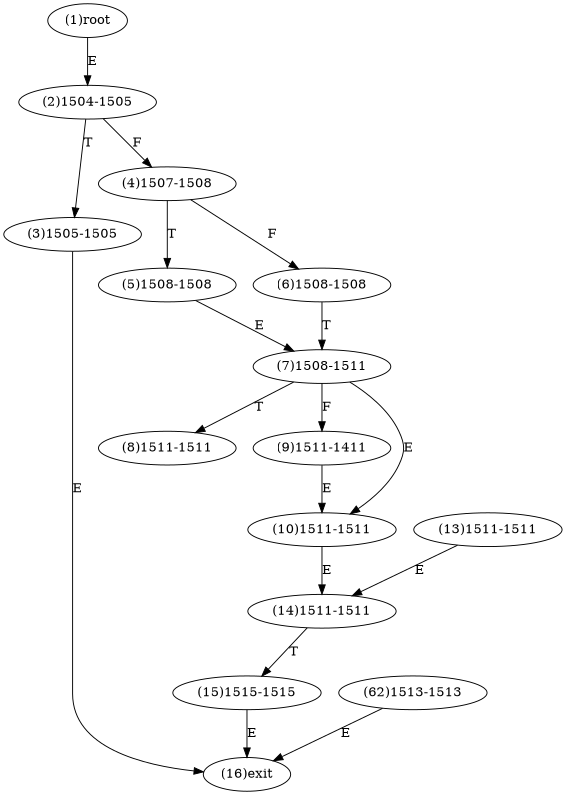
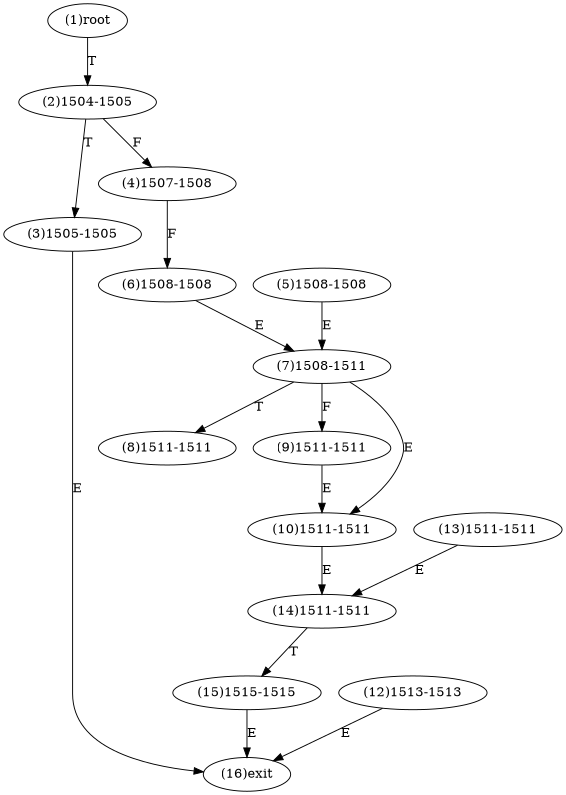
(93, 61) -> (92, 61)
(167, 229) -> none
(327, 326) -> (260, 326)
(322, 448) -> (322, 448)
(413, 693) -> (413, 693)
